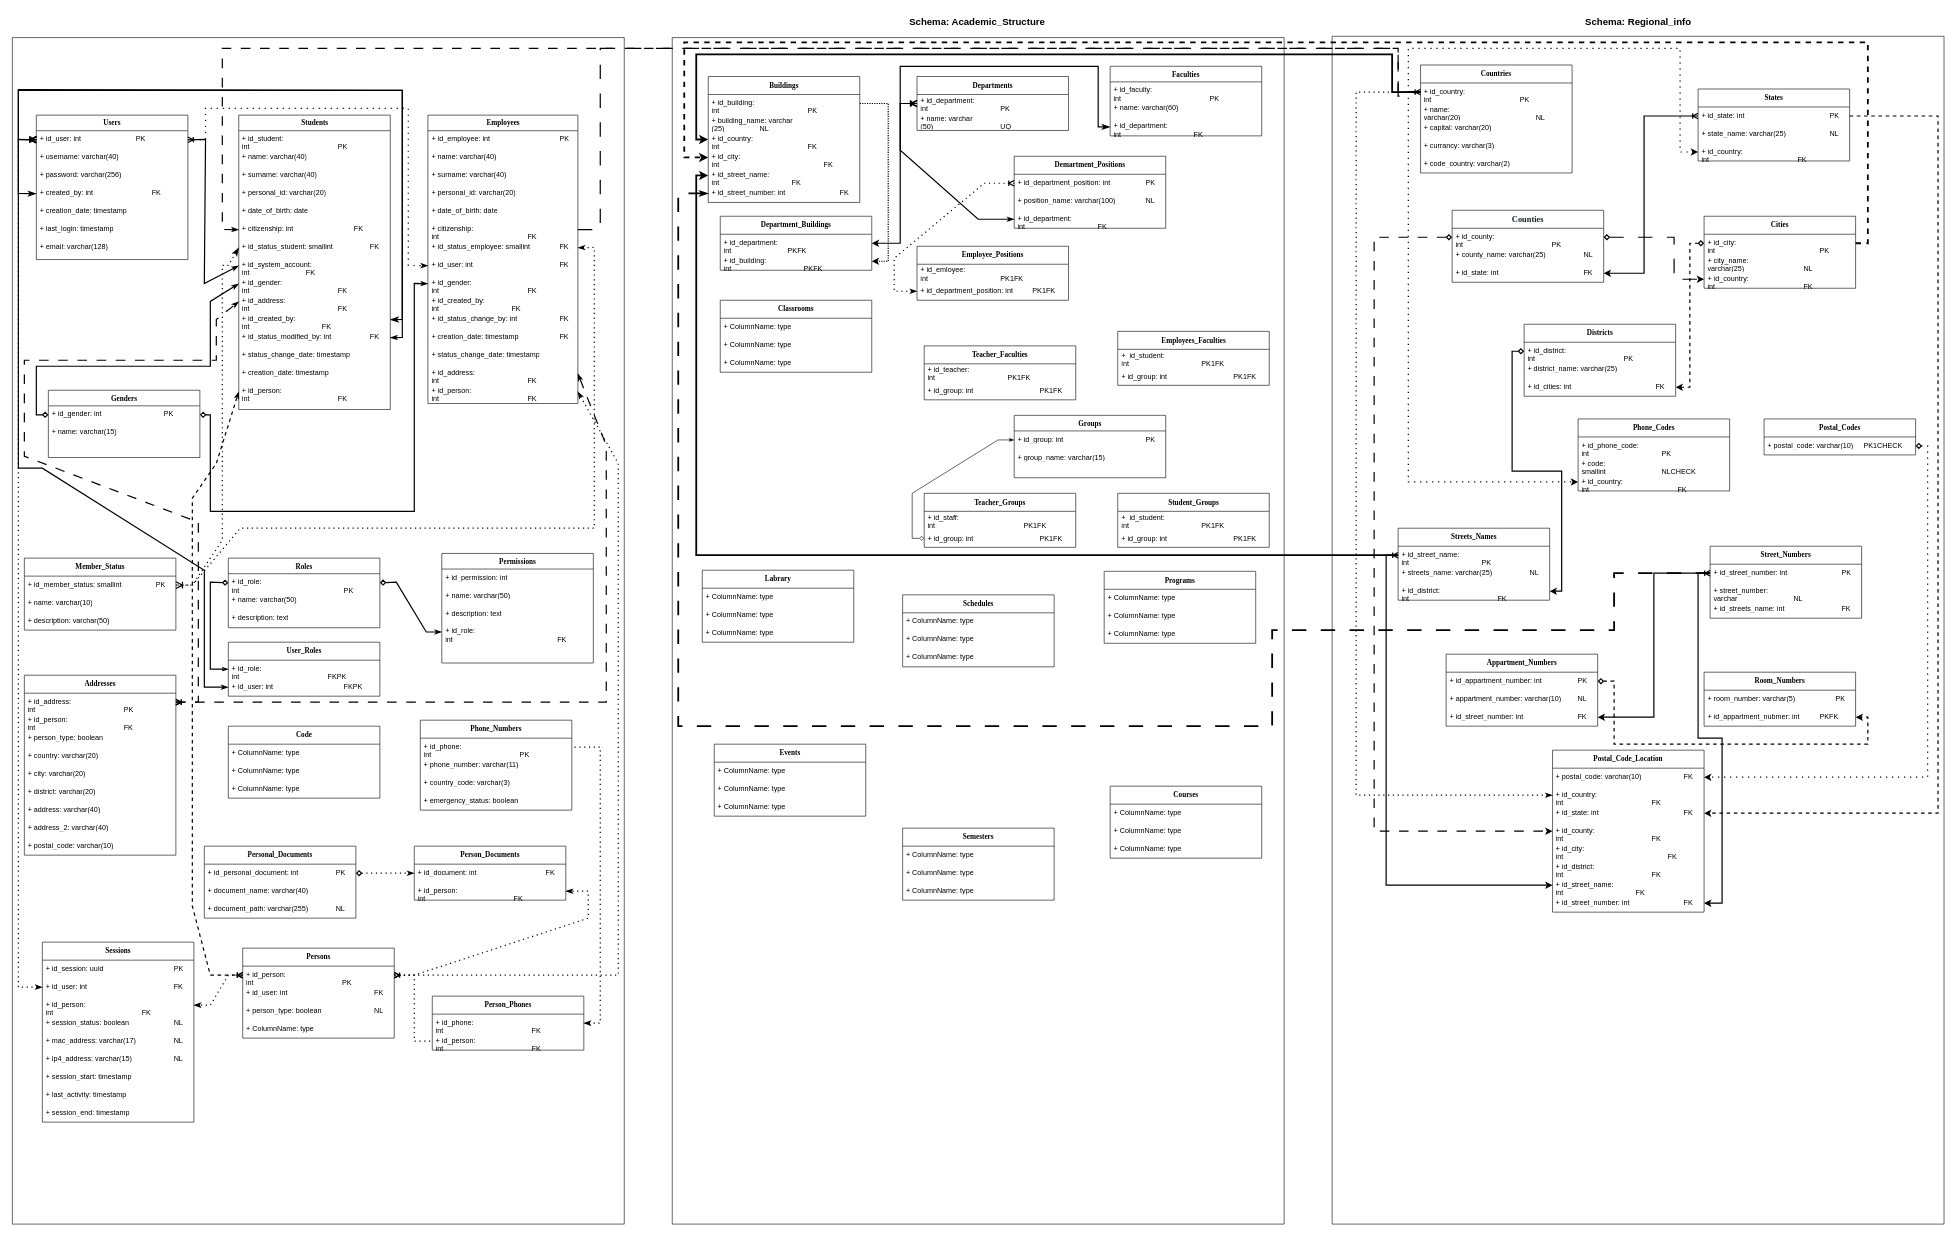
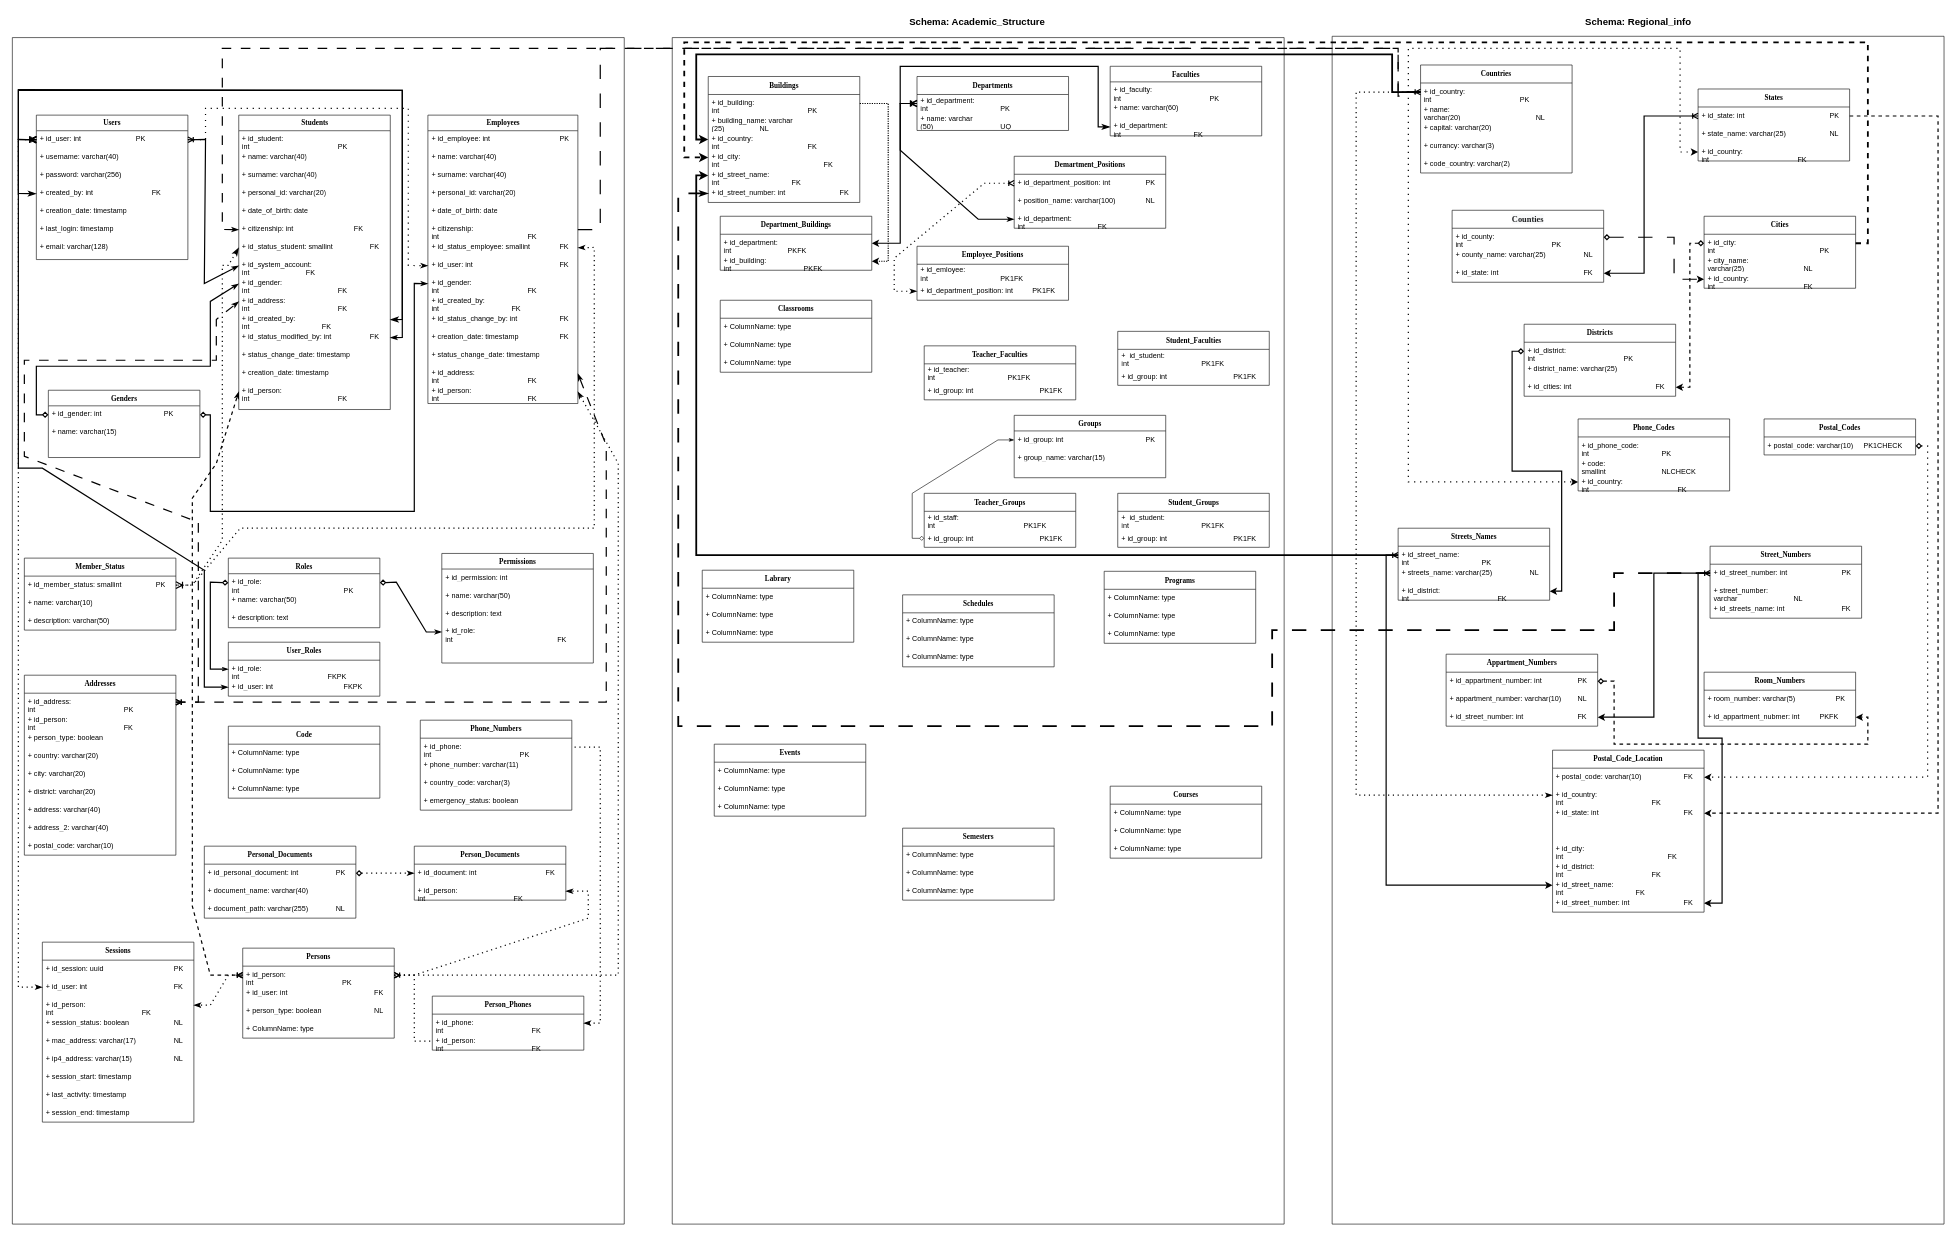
(1194, 341) -> (1194, 341)
(1374, 605) -> none
(1629, 831) -> none
